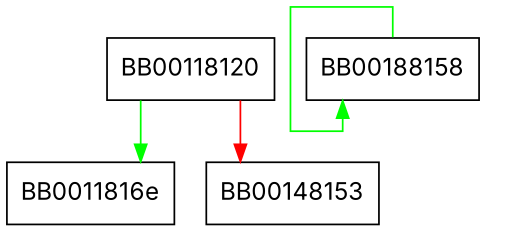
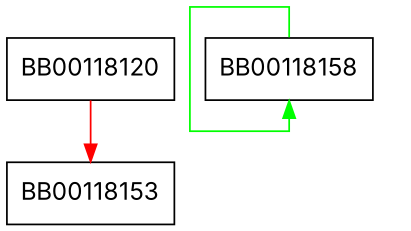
(393, 69) -> (289, 69)
(91, 193) -> none
(293, 193) -> (91, 193)
